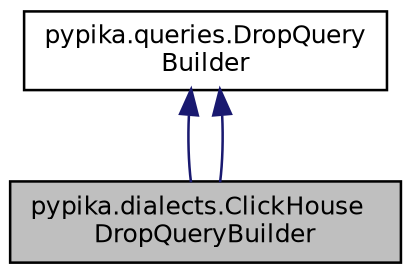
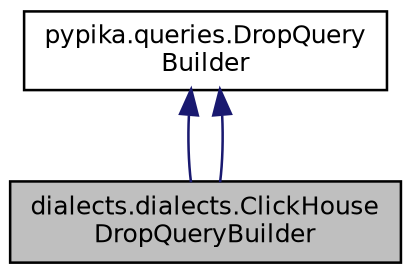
(206, 222) -> (206, 222)
